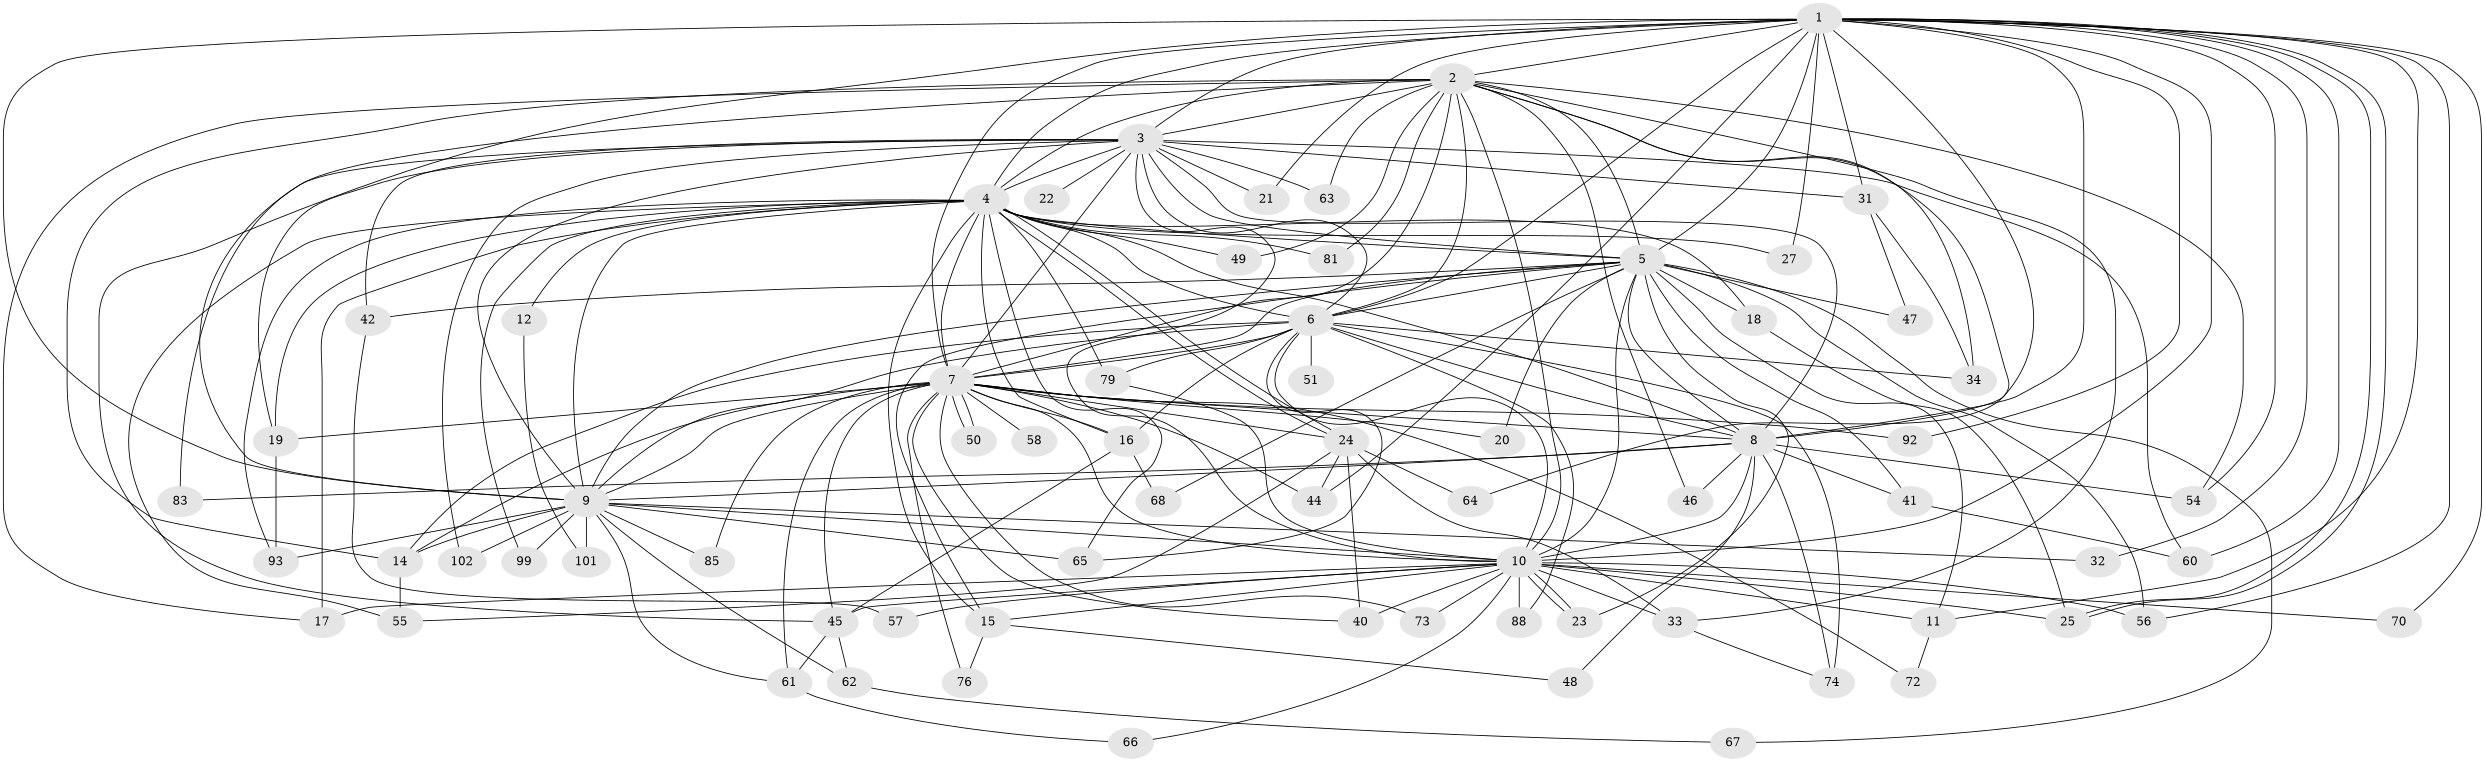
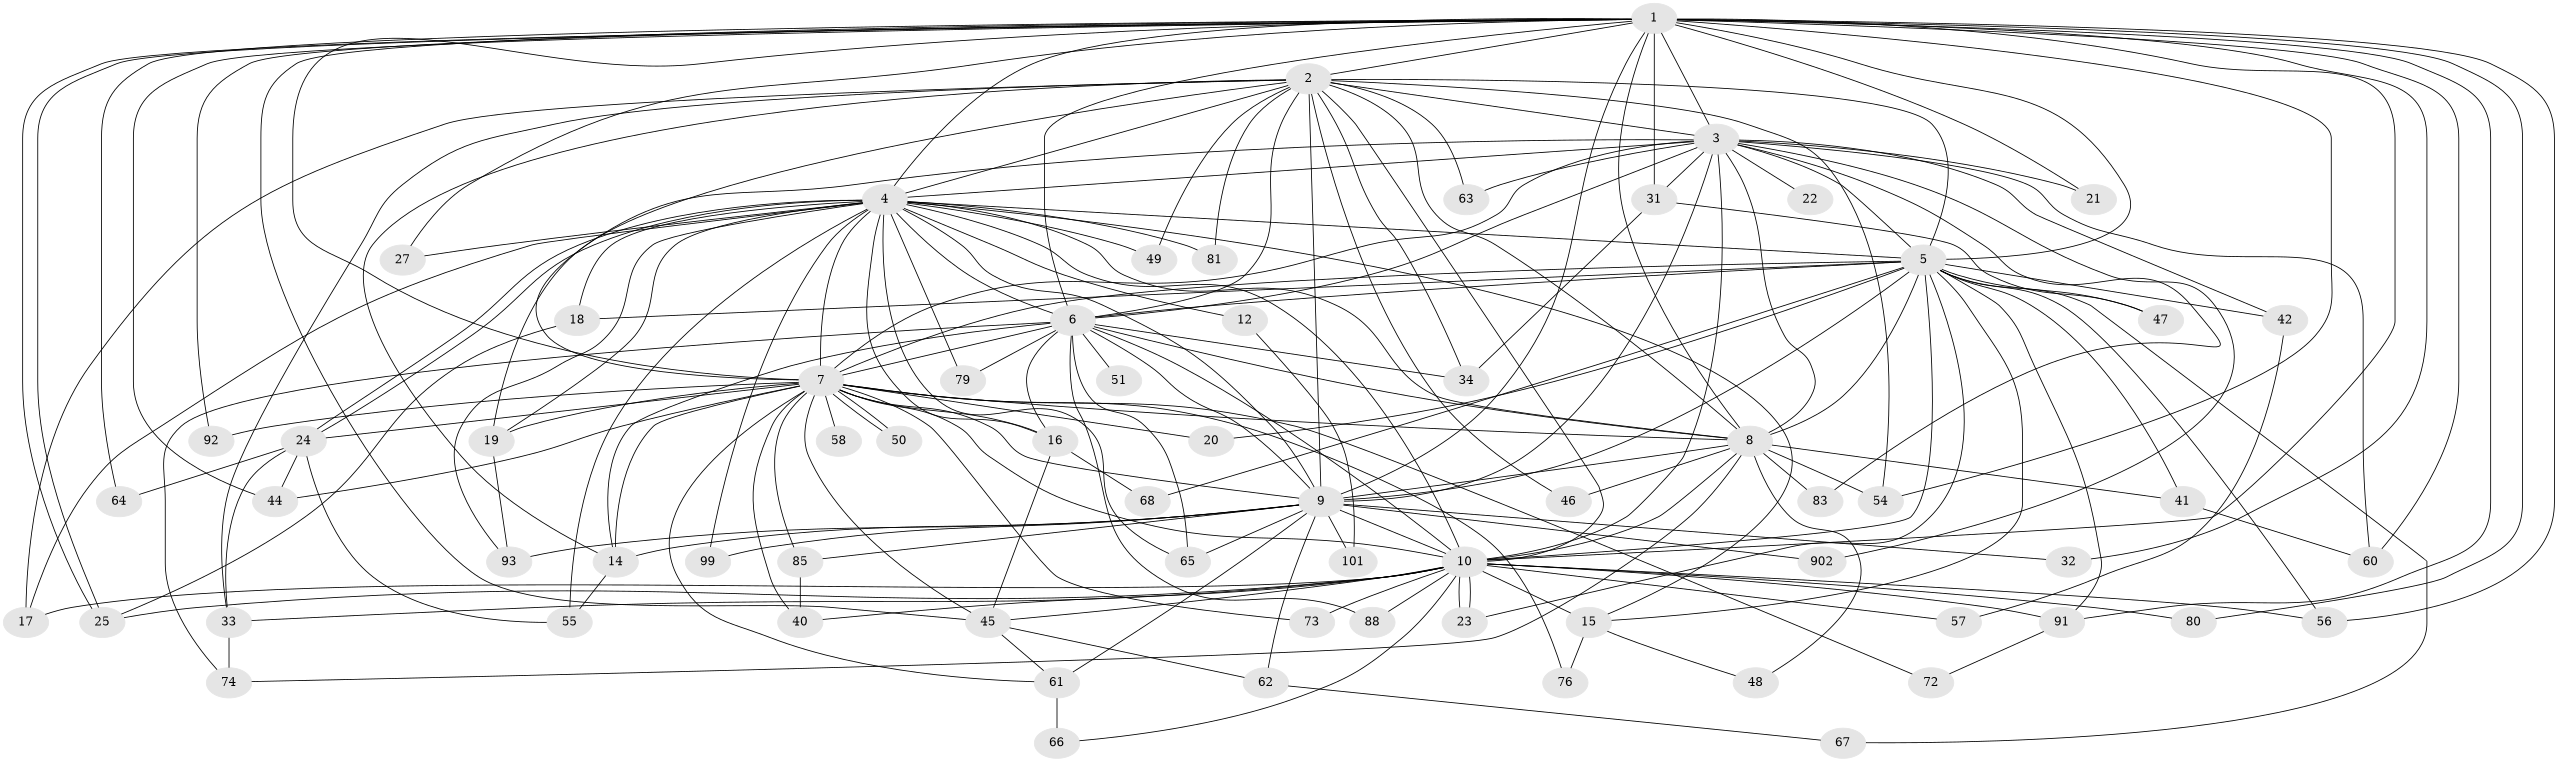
(1281, 514) -> (1285, 312)
(1353, 524) -> (800, 592)
(462, 562) -> (1822, 562)
(1934, 622) -> (2062, 622)
(2399, 622) -> (2194, 622)
